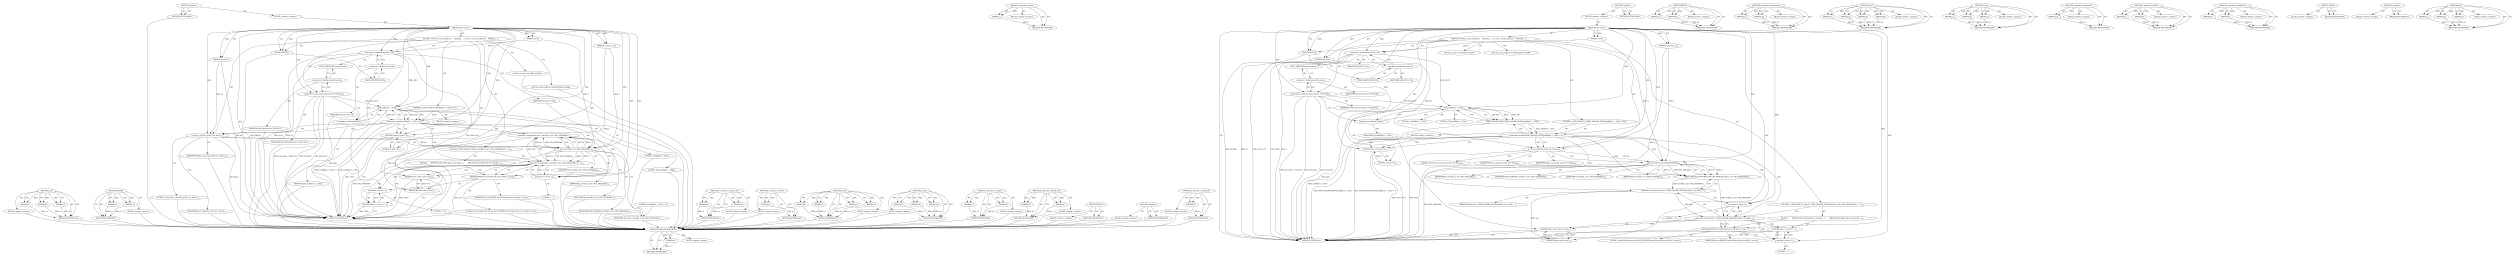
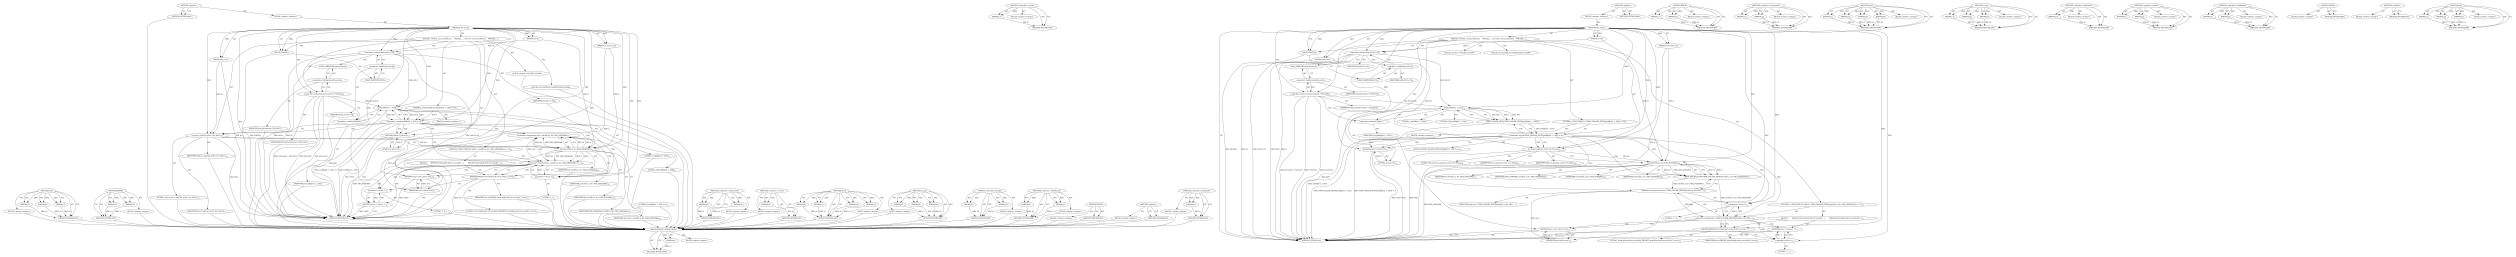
none -> (1438, 149)
(649, 212) -> (670, 215)
